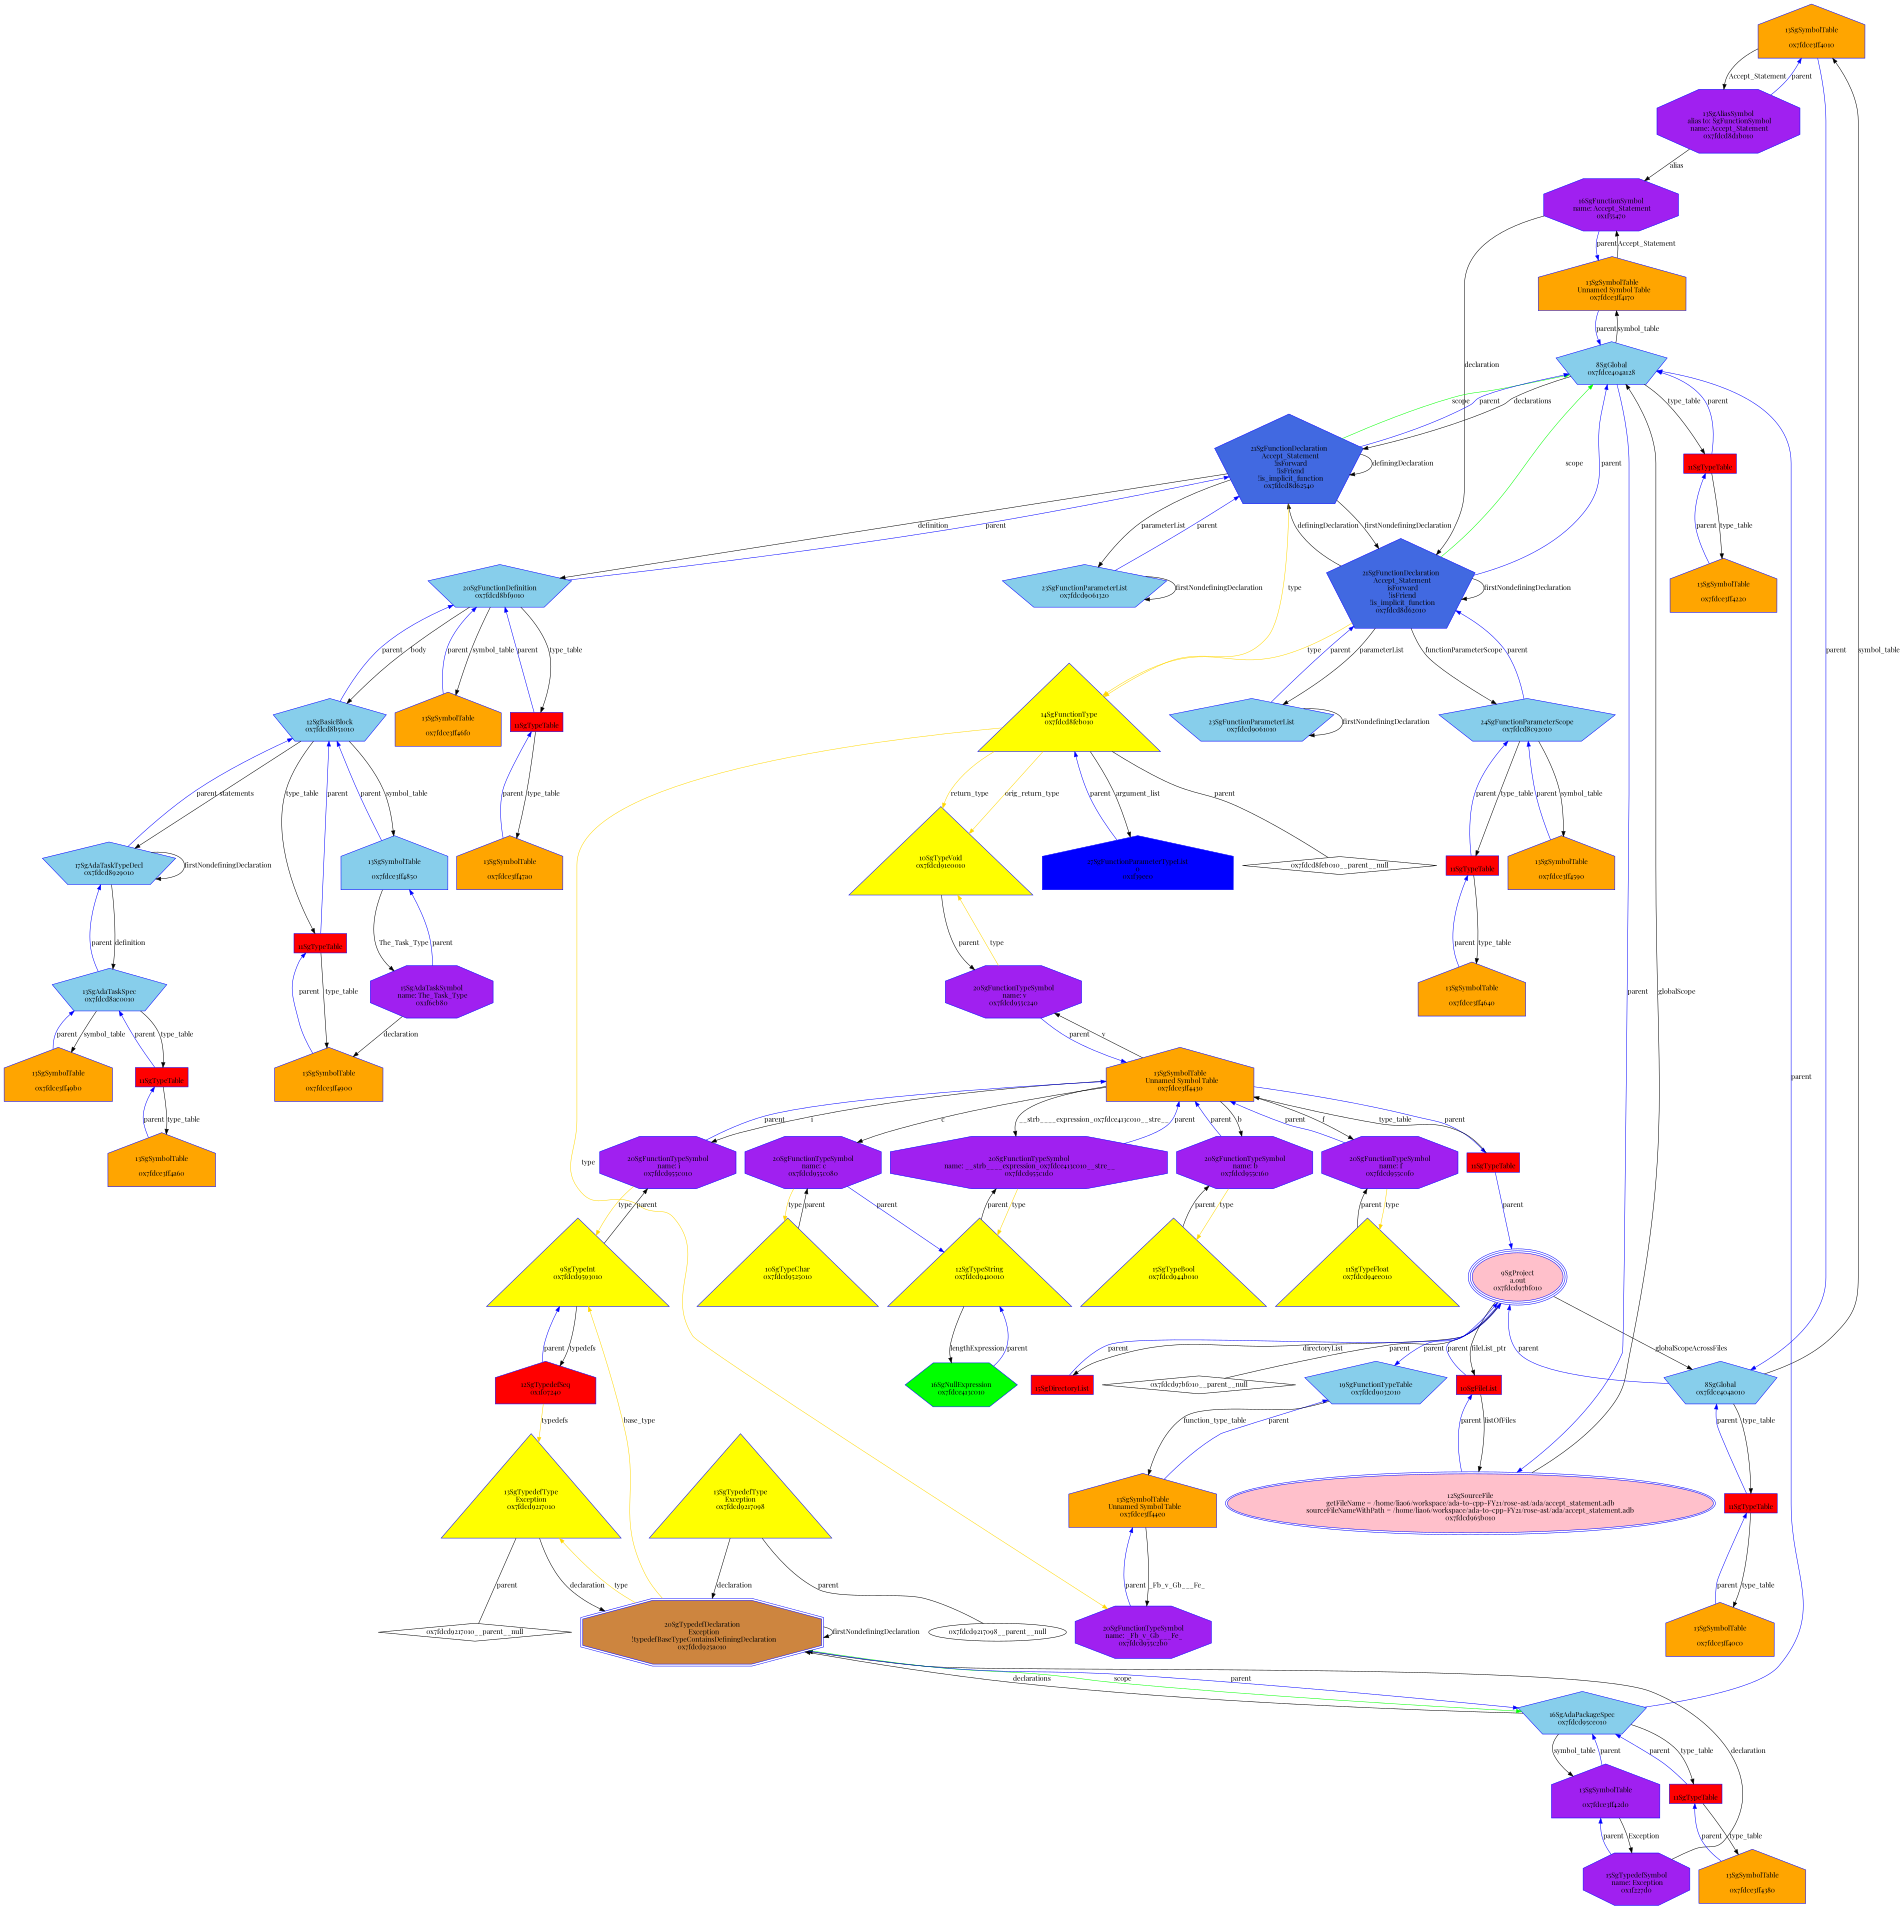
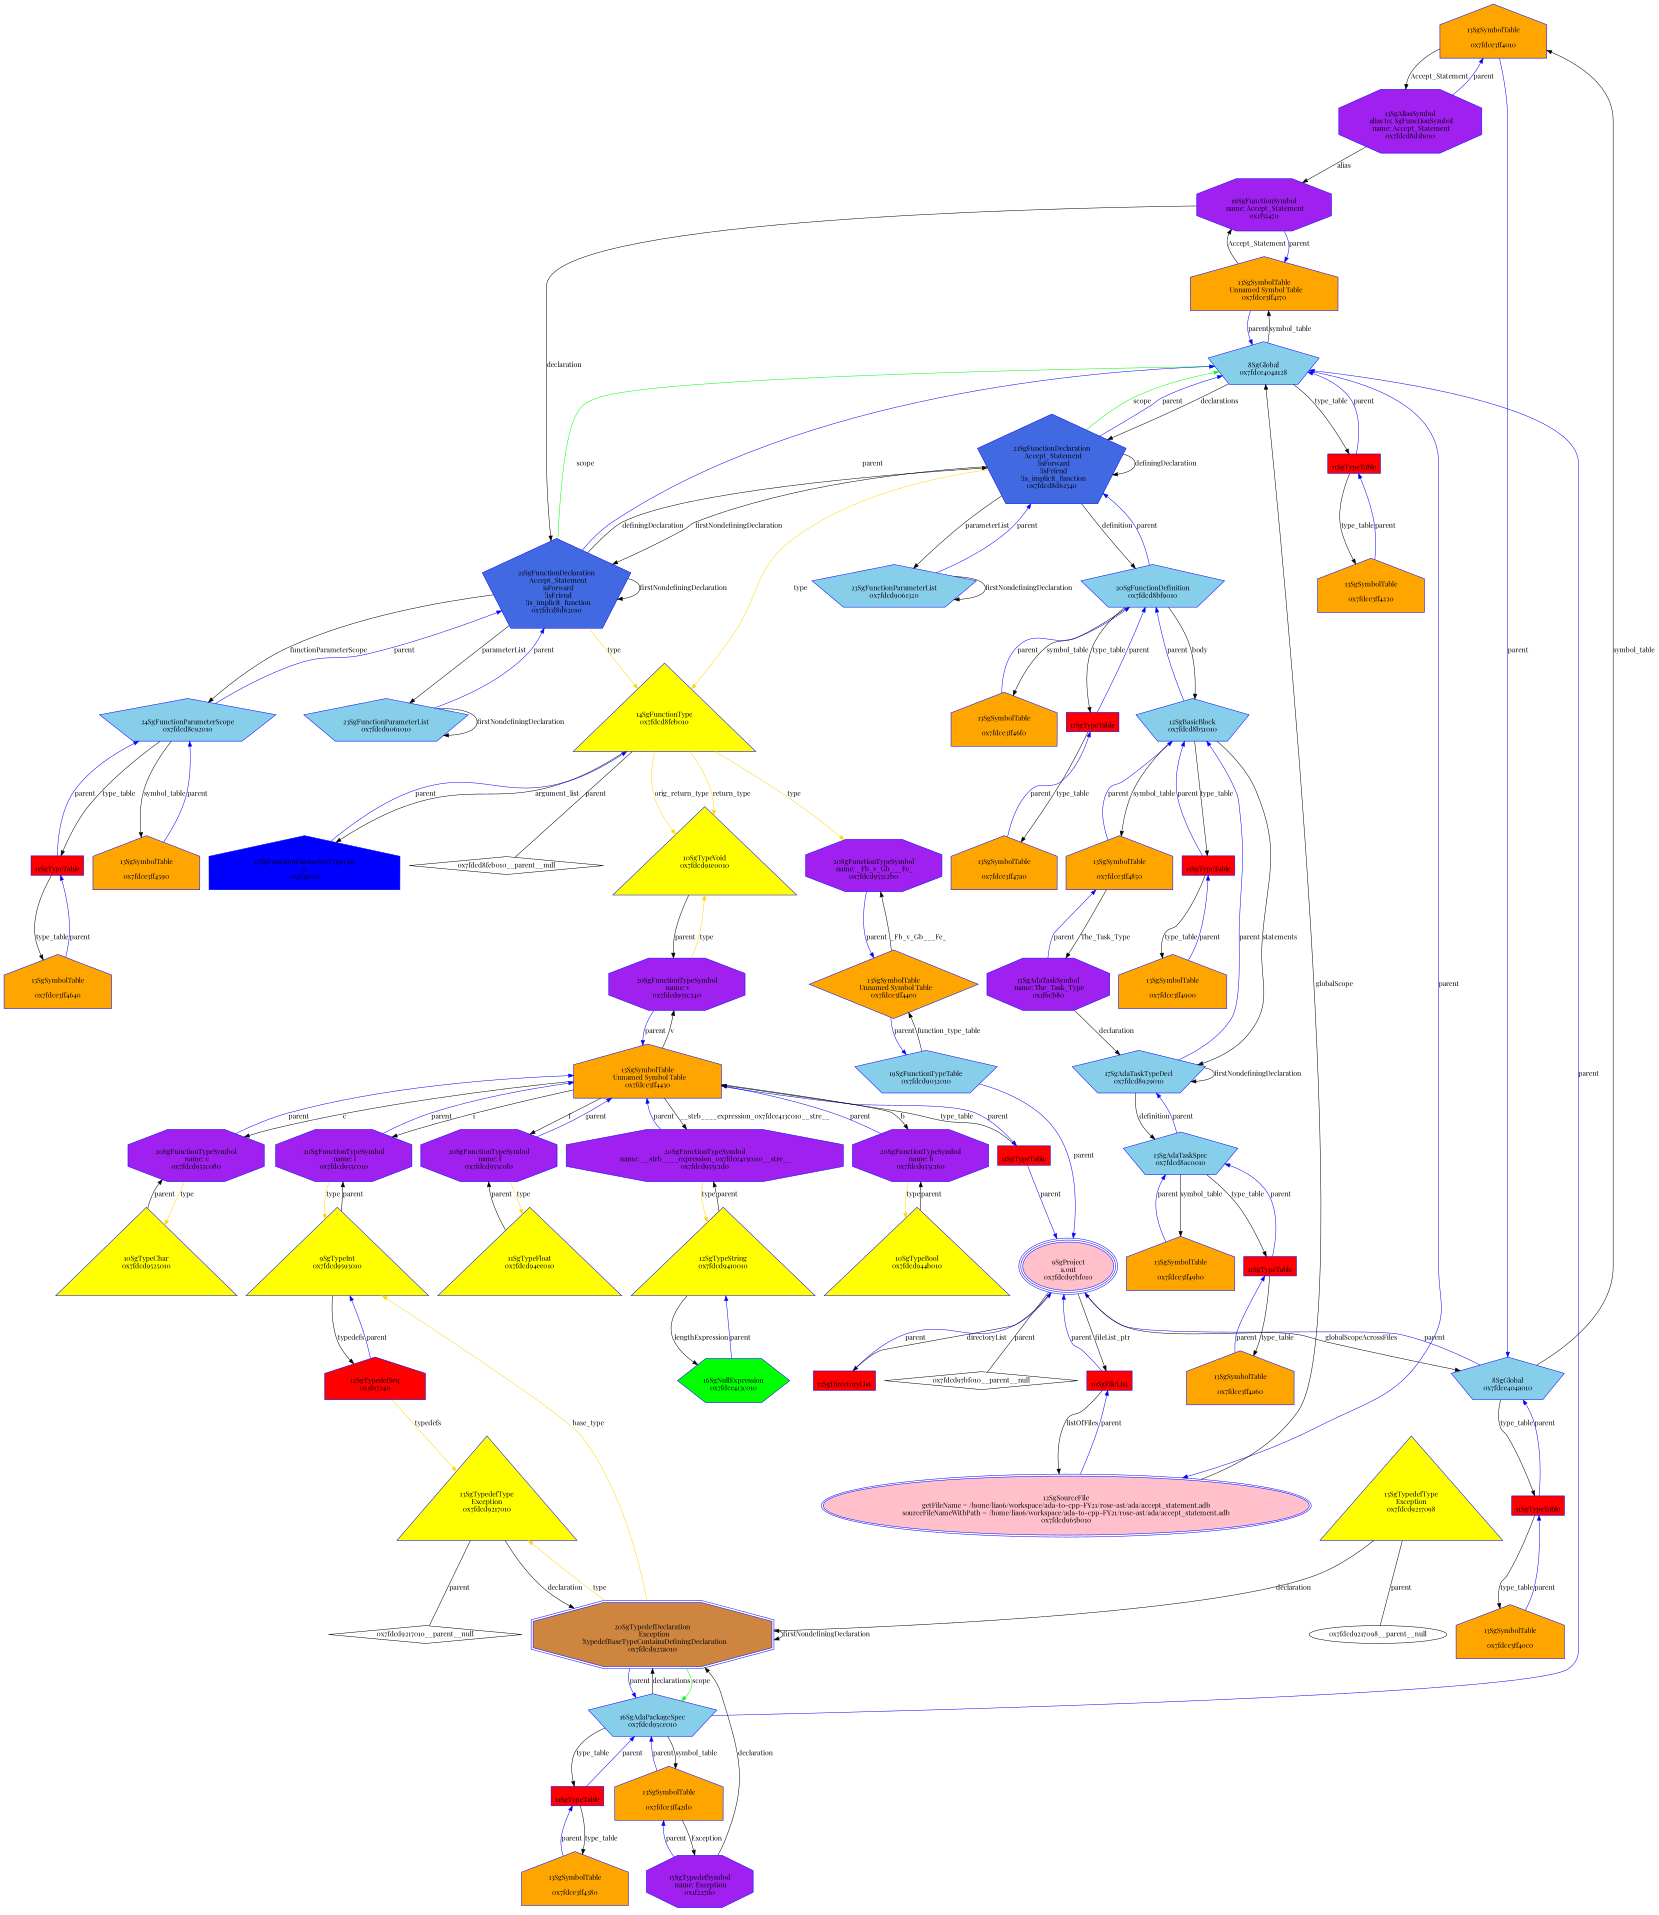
(394, 866) -> (1119, 866)
(380, 1035) -> (1095, 1031)
(894, 1218) -> (399, 1091)
(1174, 1277) -> (917, 1266)
(1453, 1340) -> (1060, 1137)
(1143, 1503) -> (894, 984)
(1606, 1794) -> (669, 1796)
